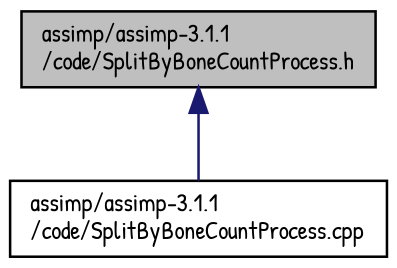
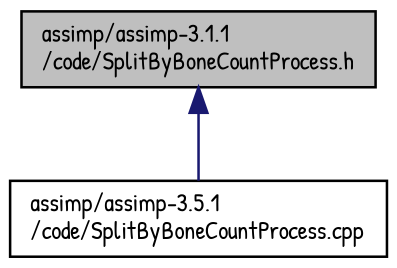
(199, 219) -> (199, 219)
